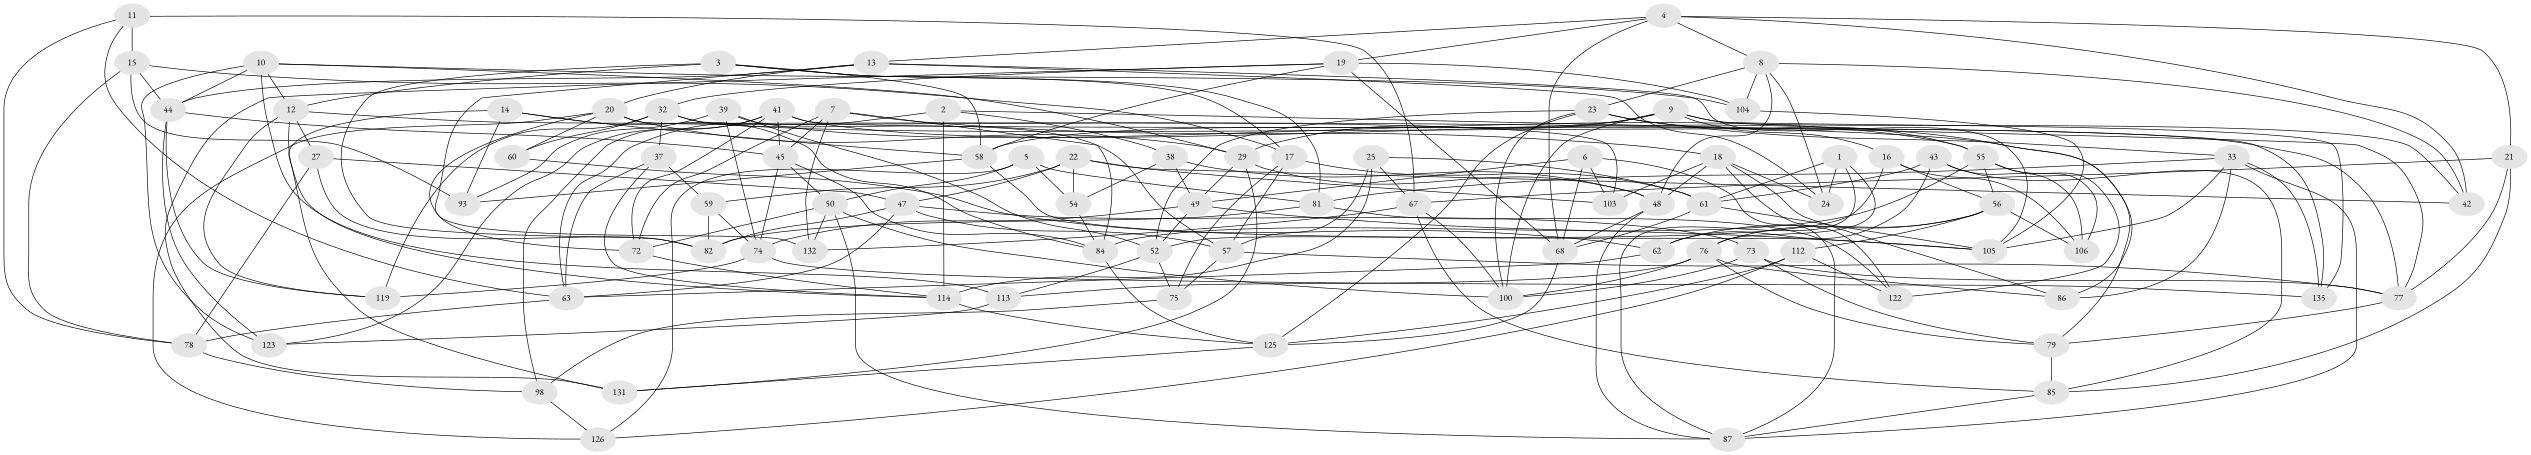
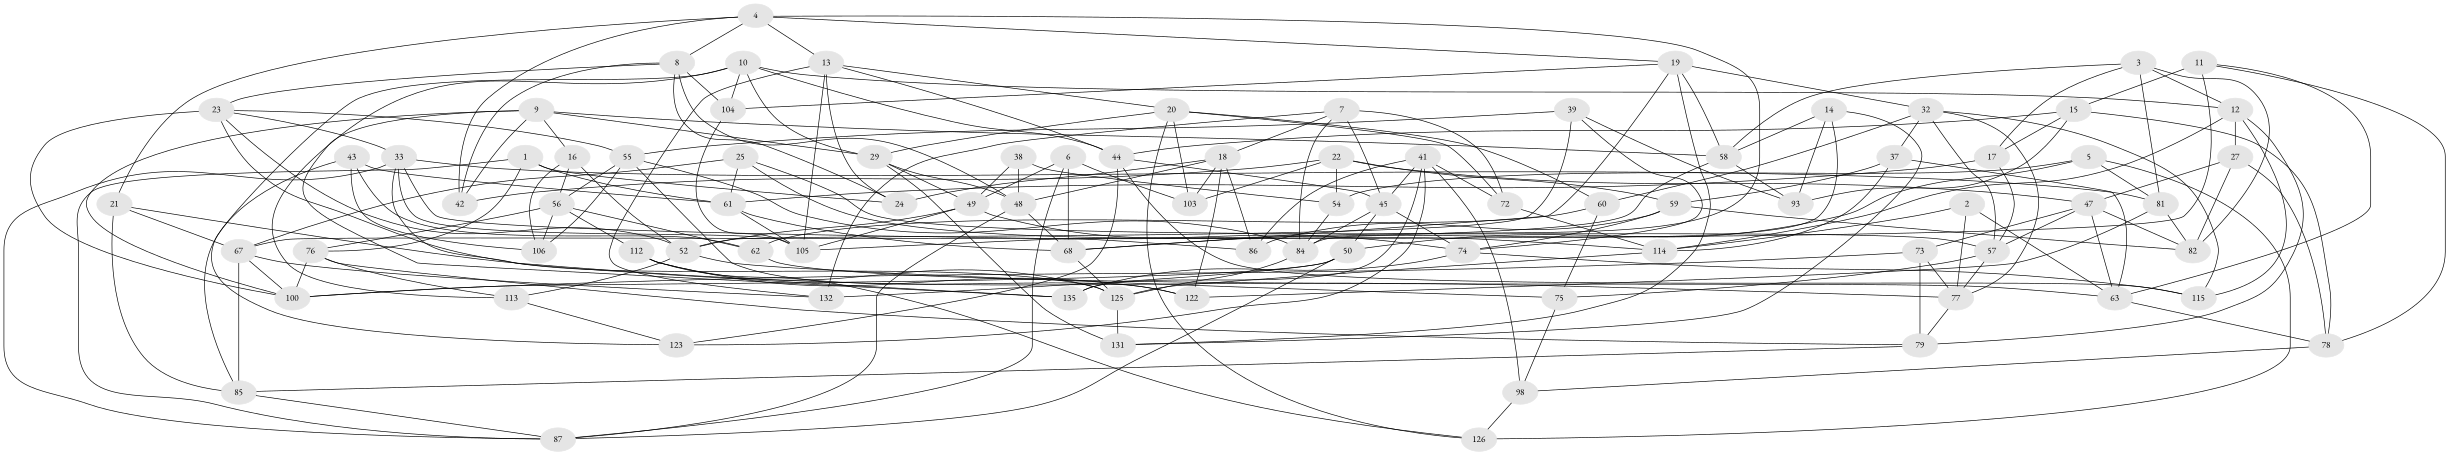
(1010, 118) -> none
(1217, 222) -> (1581, 251)
(741, 226) -> none
(1872, 281) -> (1463, 226)
(383, 298) -> (2199, 298)
